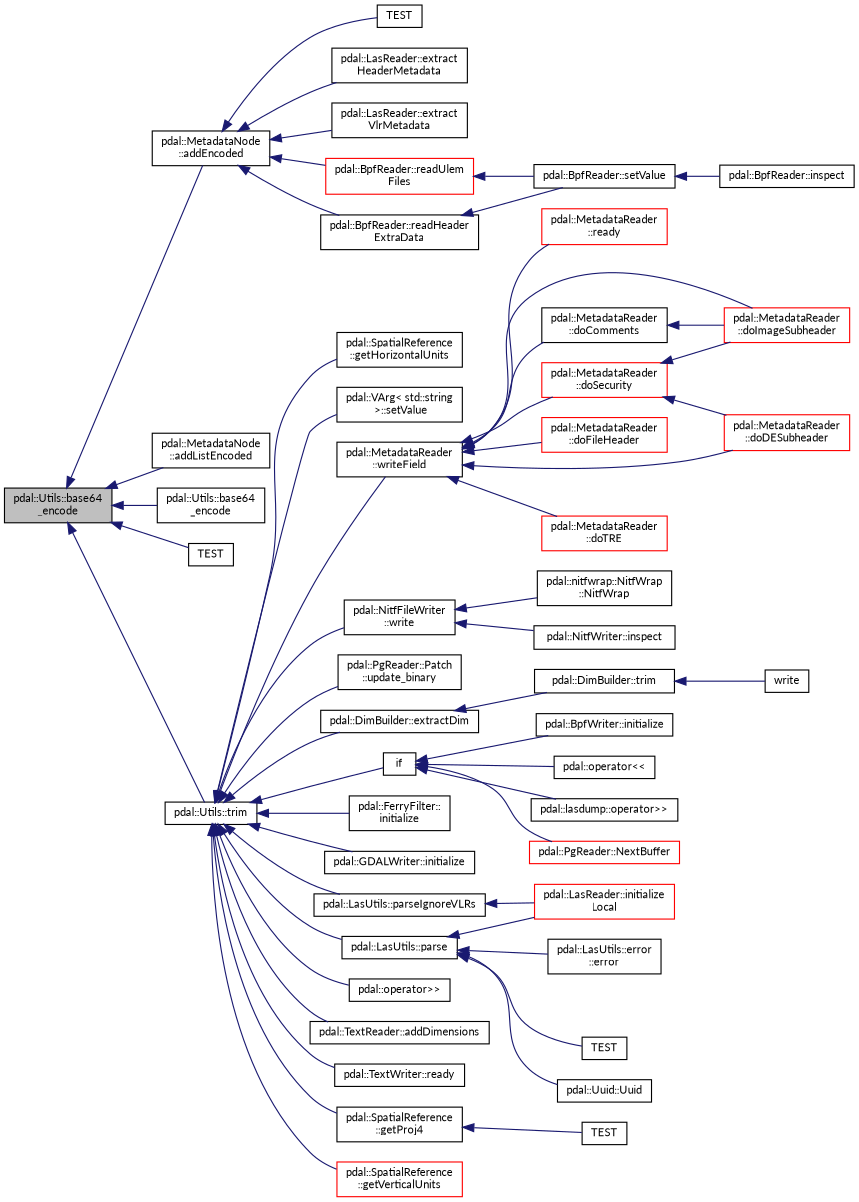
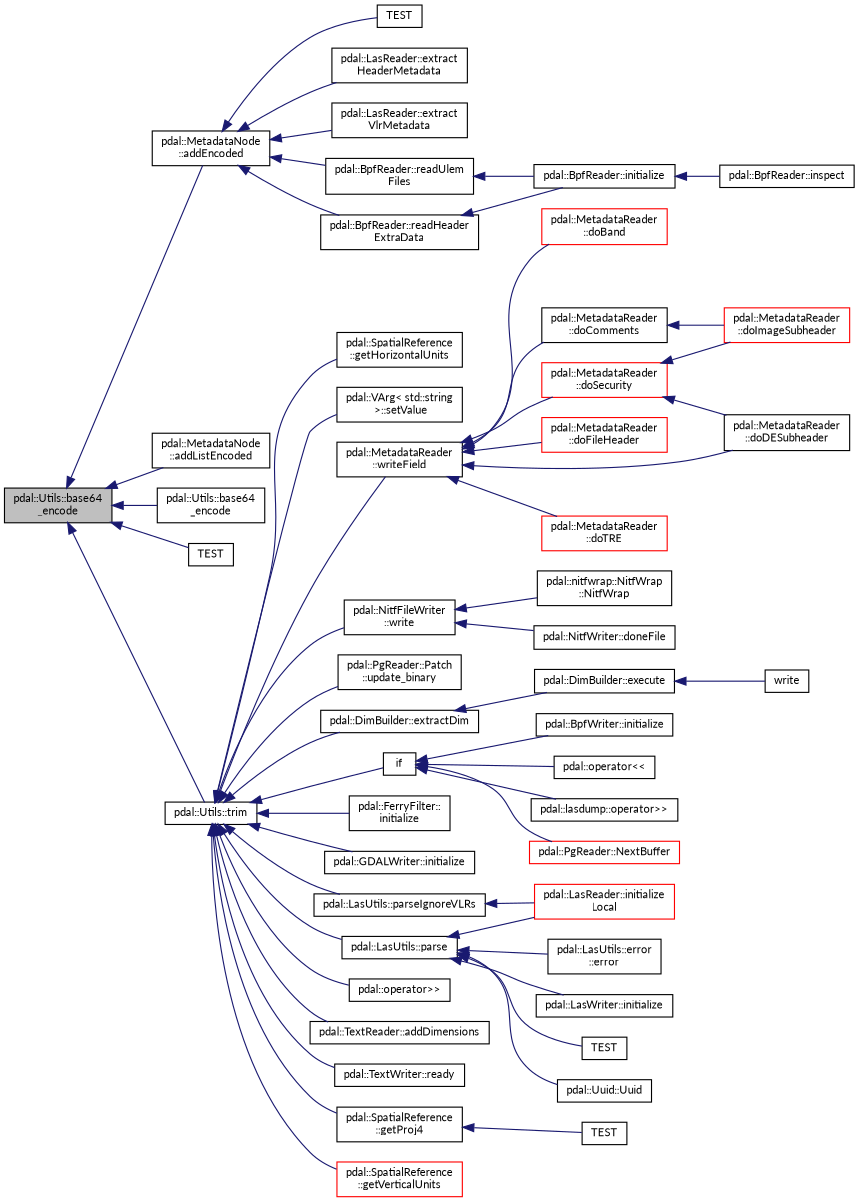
(400, 176) -> (400, 176)
(604, 176) -> (604, 176)
(604, 227) -> (604, 227)
(559, 282) -> none
(787, 433) -> (787, 433)
(604, 638) -> (604, 638)
(604, 681) -> (604, 681)
none -> (604, 1006)
